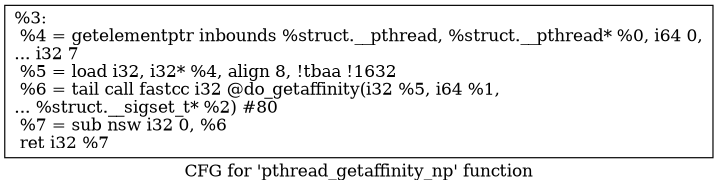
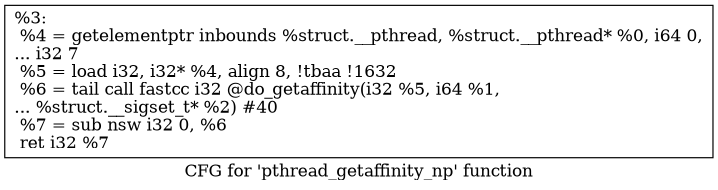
(146, 108) -> (146, 108)
